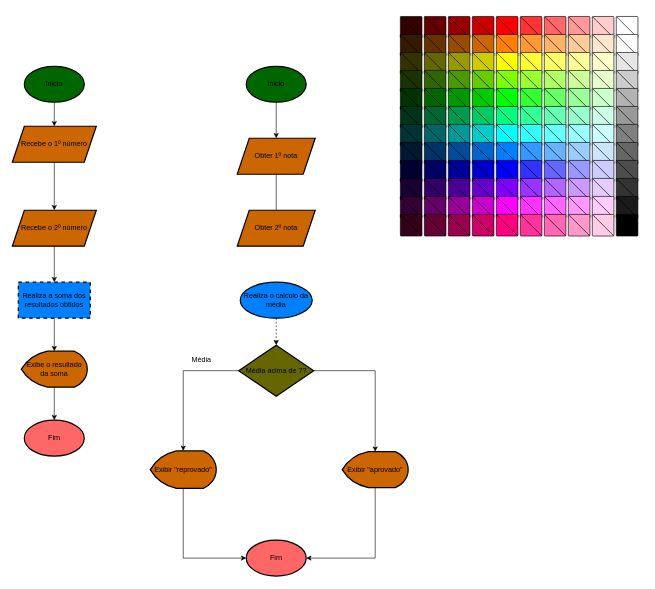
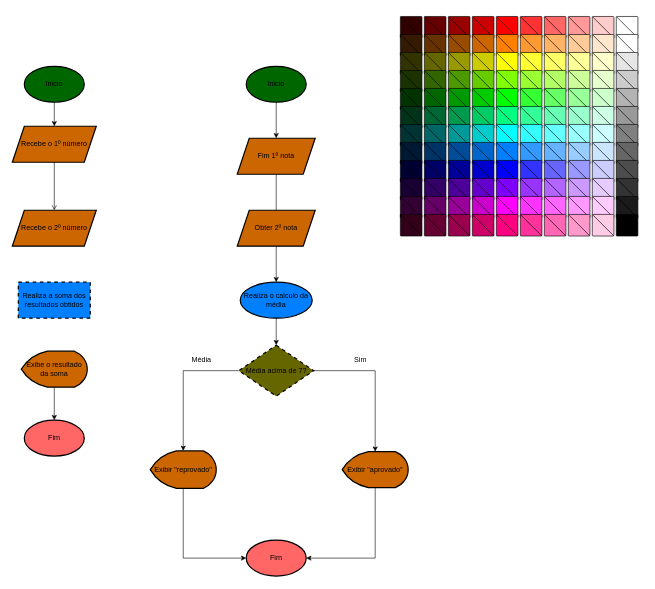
(276, 156) -> (276, 156)
(54, 204) -> (54, 206)
(54, 276) -> none
none -> (276, 276)
(276, 329) -> (276, 329)
(54, 345) -> none
none -> (360, 360)
(276, 371) -> (276, 371)
